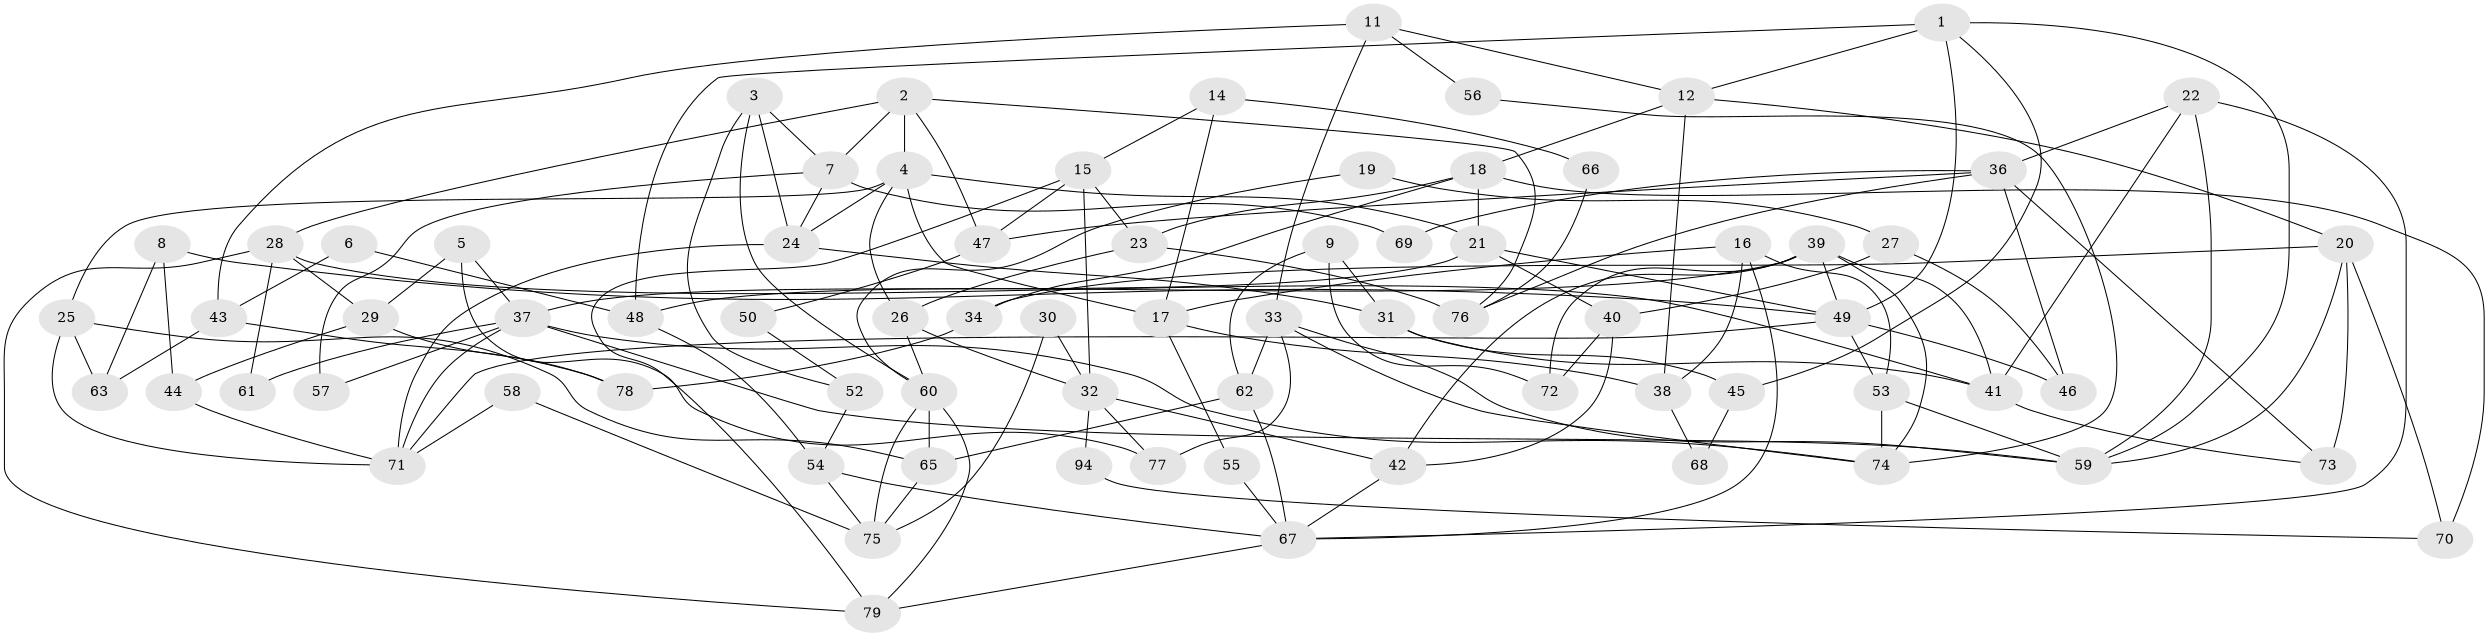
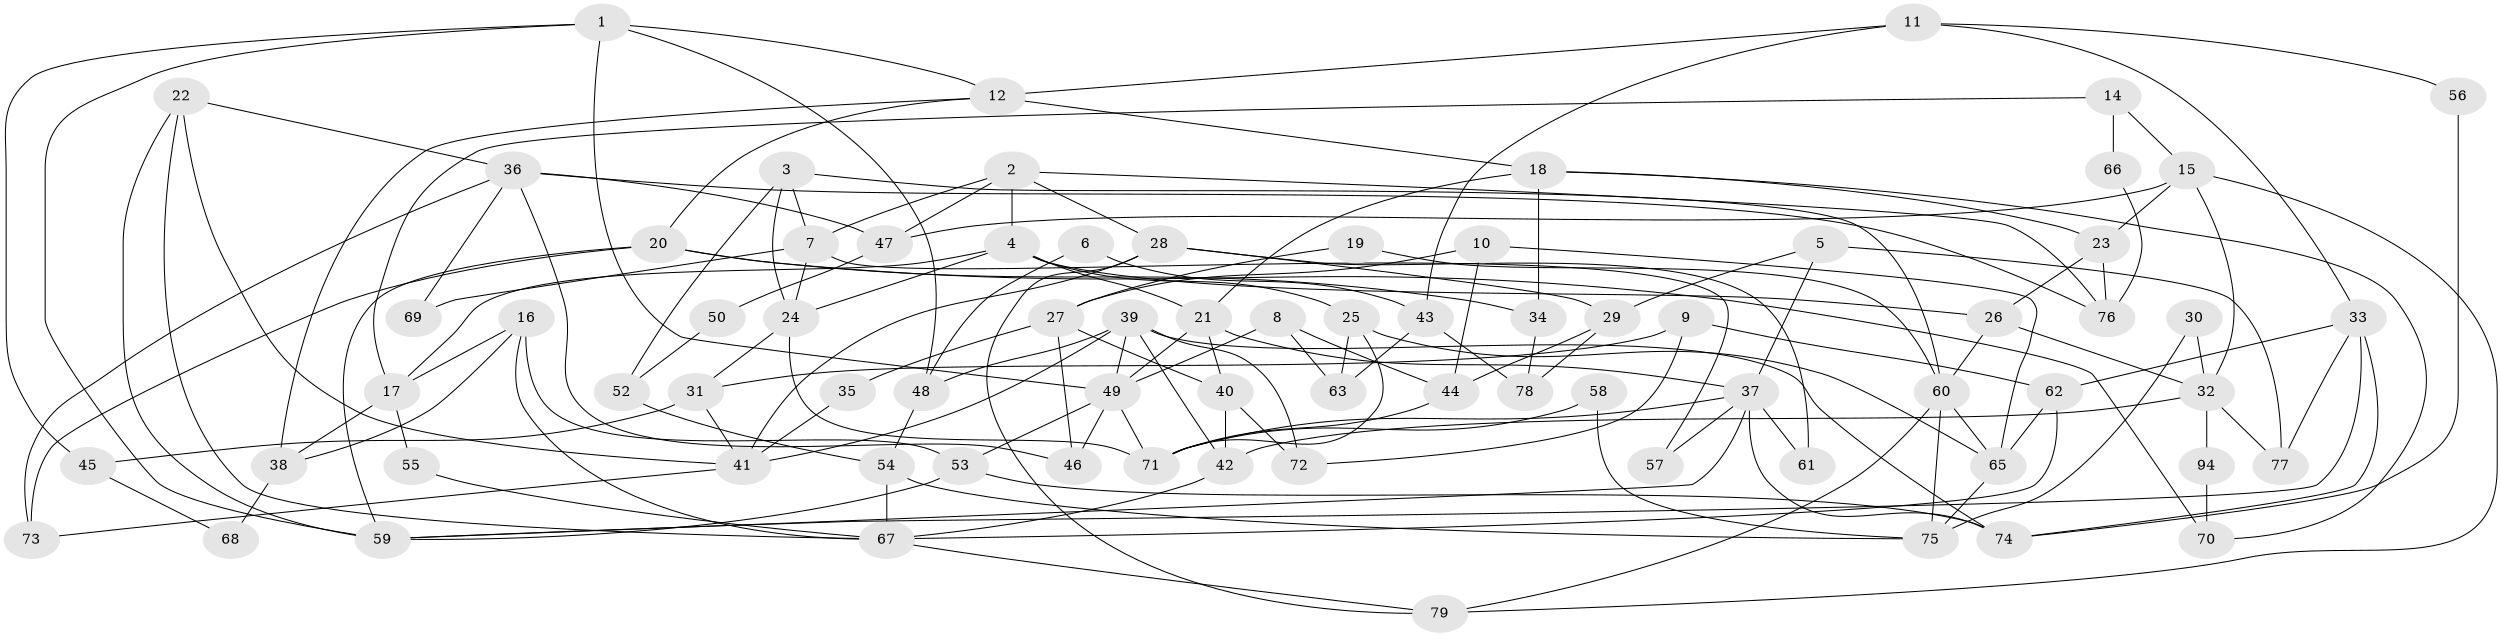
none -> (1482, 244)
none -> (848, 392)
